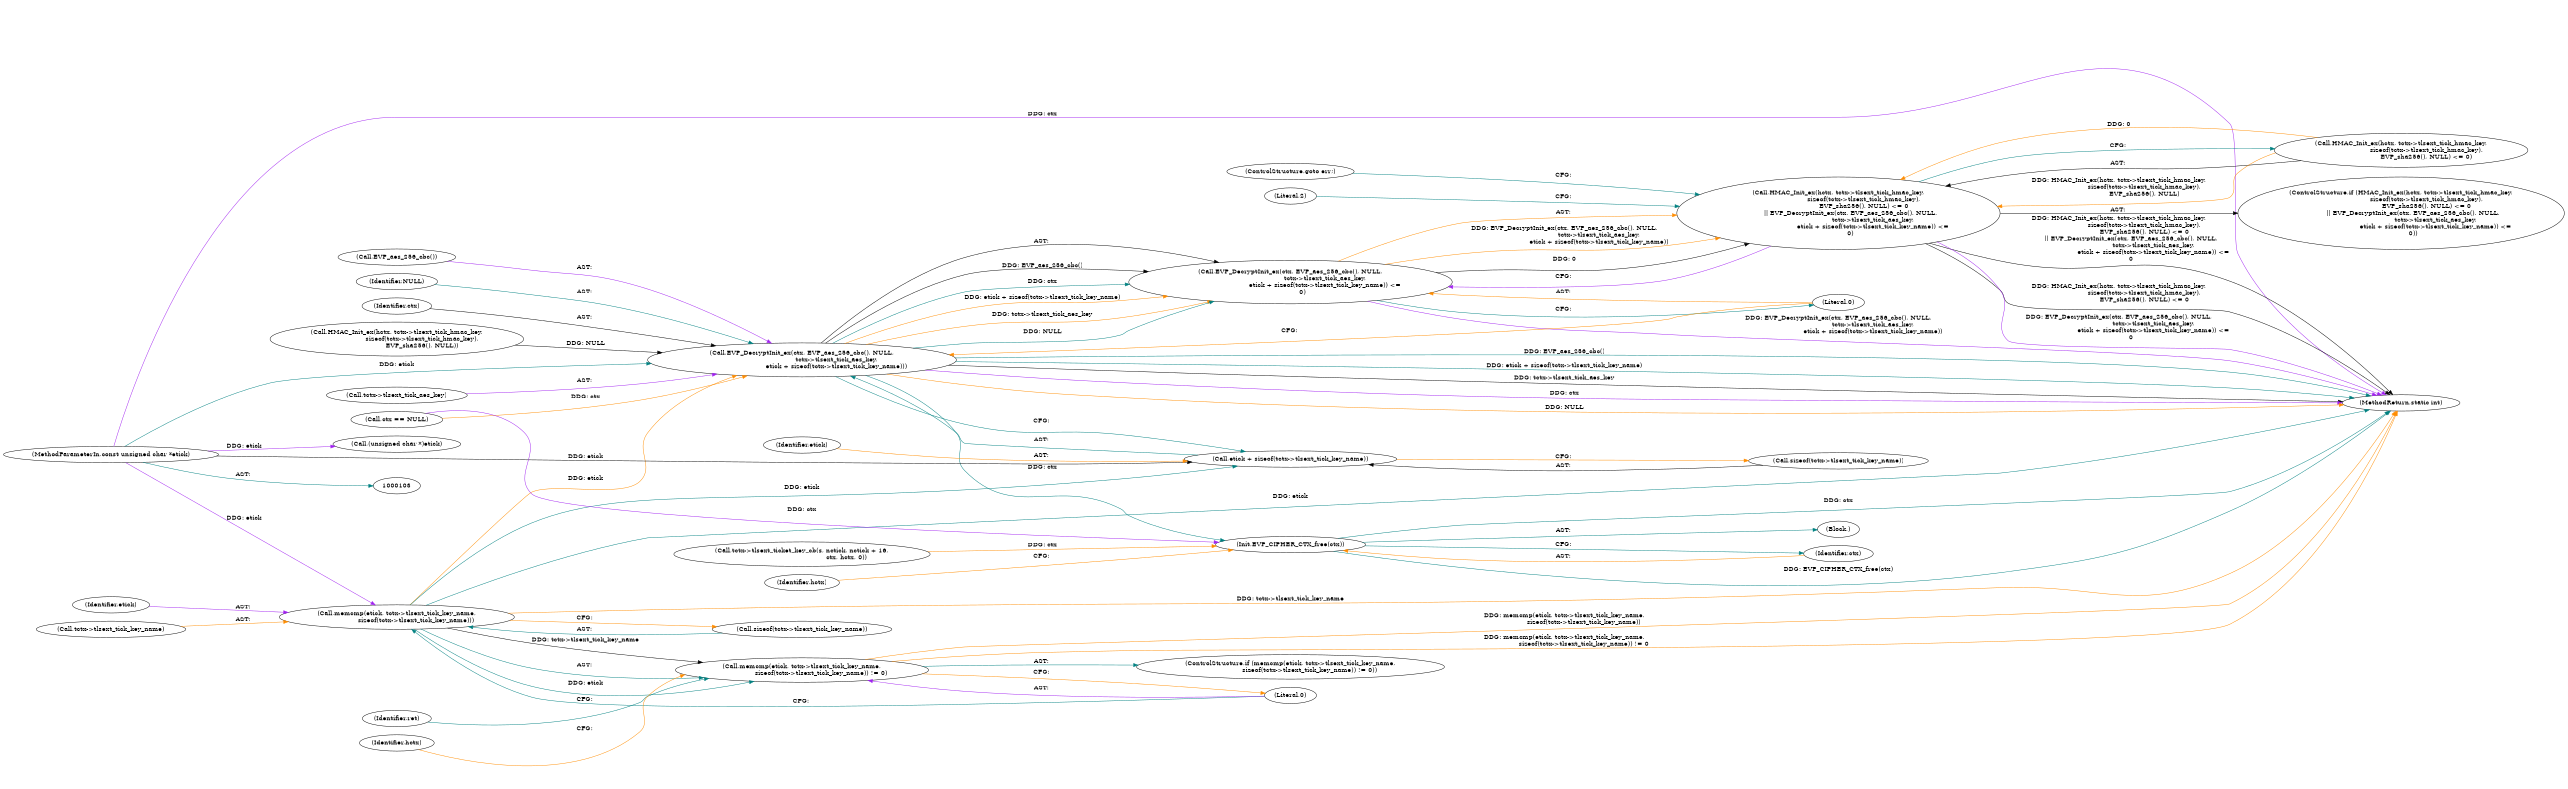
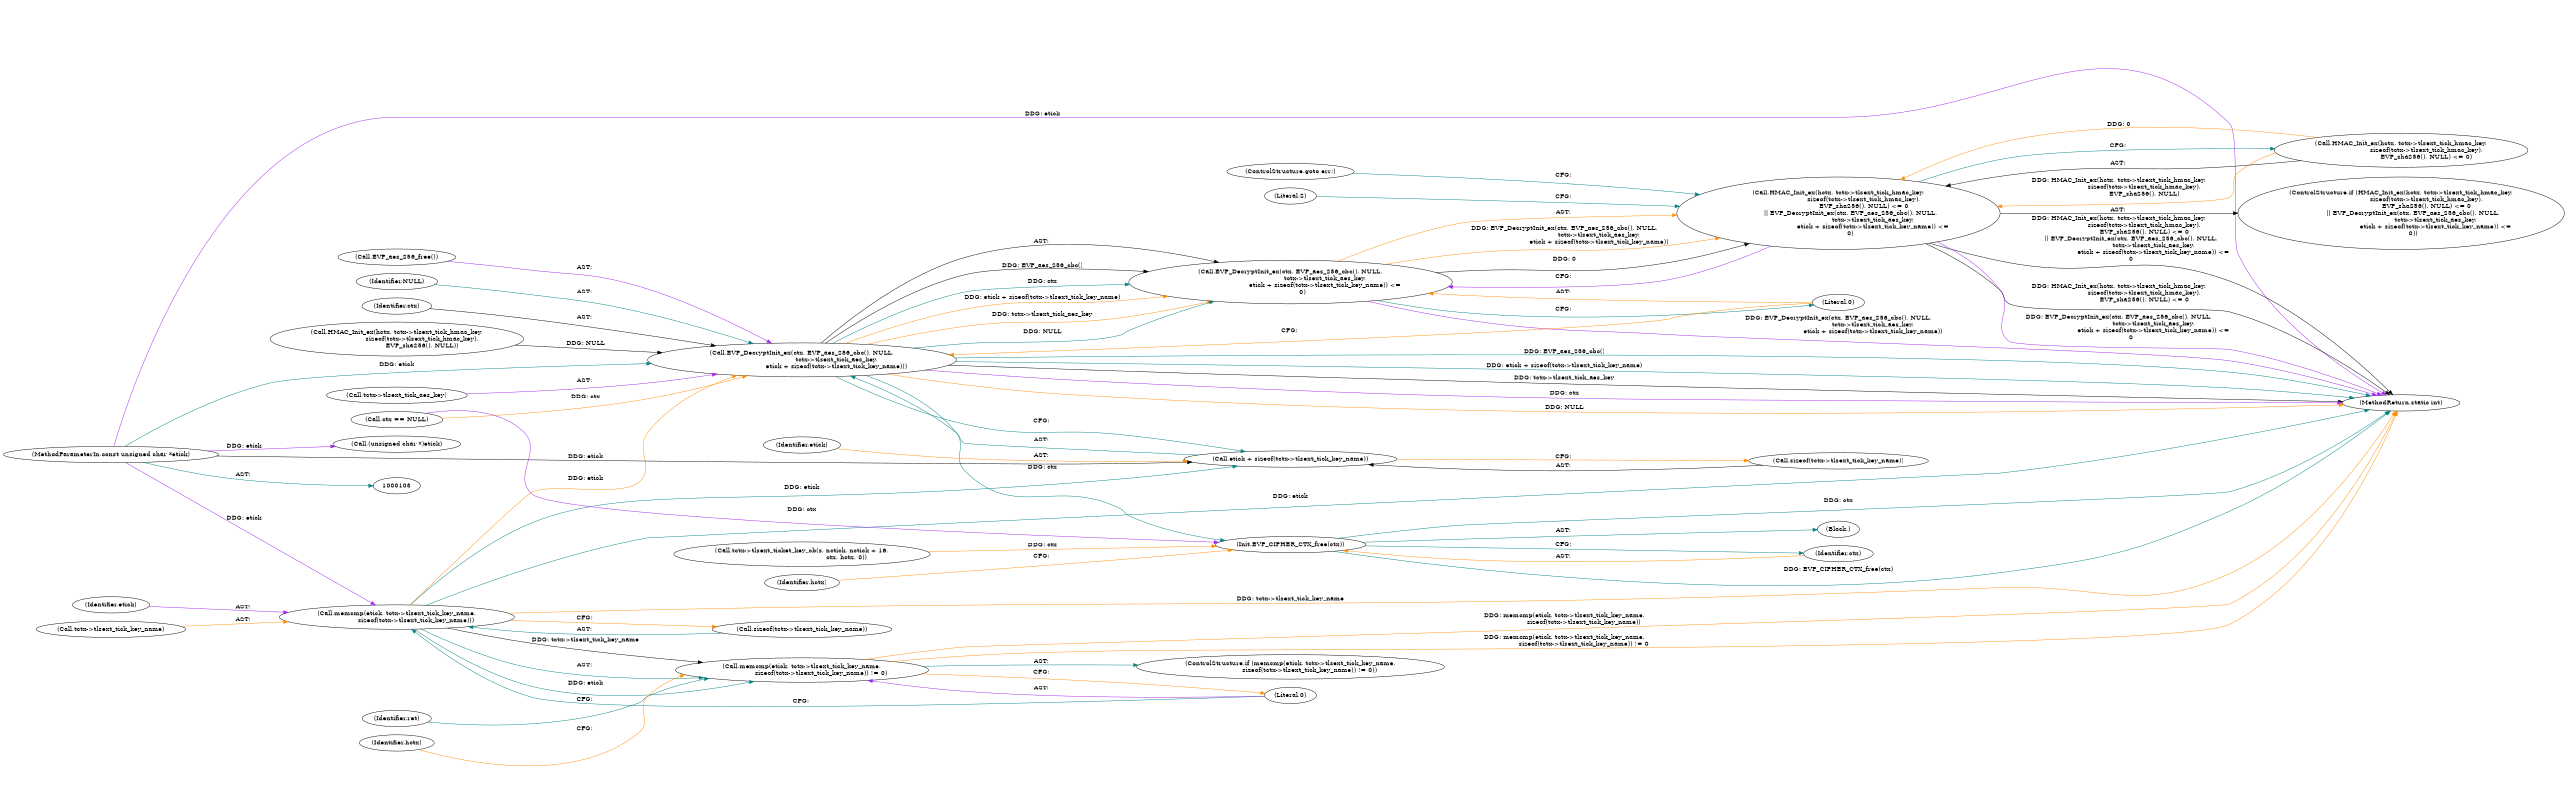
(1043, 114) -> (1043, 114)
(397, 257) -> (397, 257)
